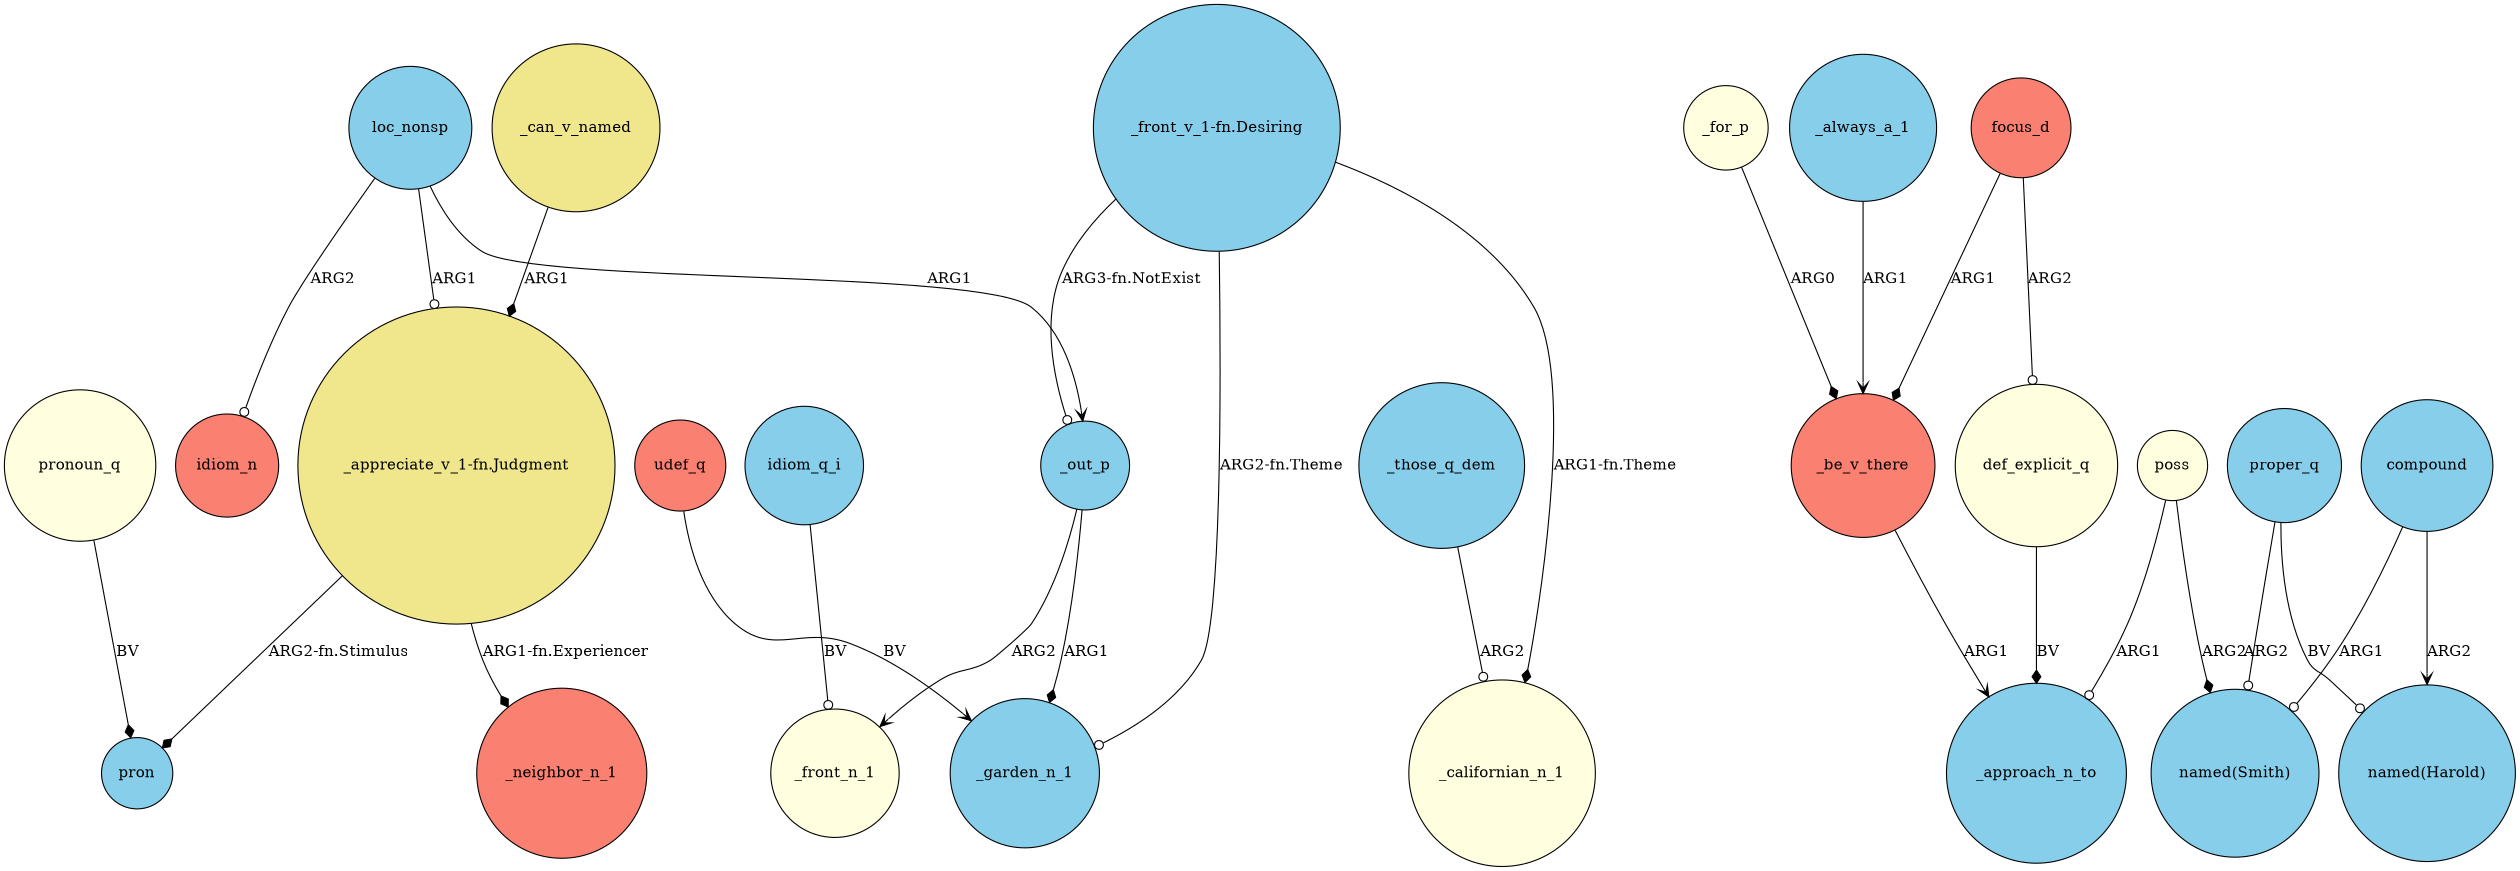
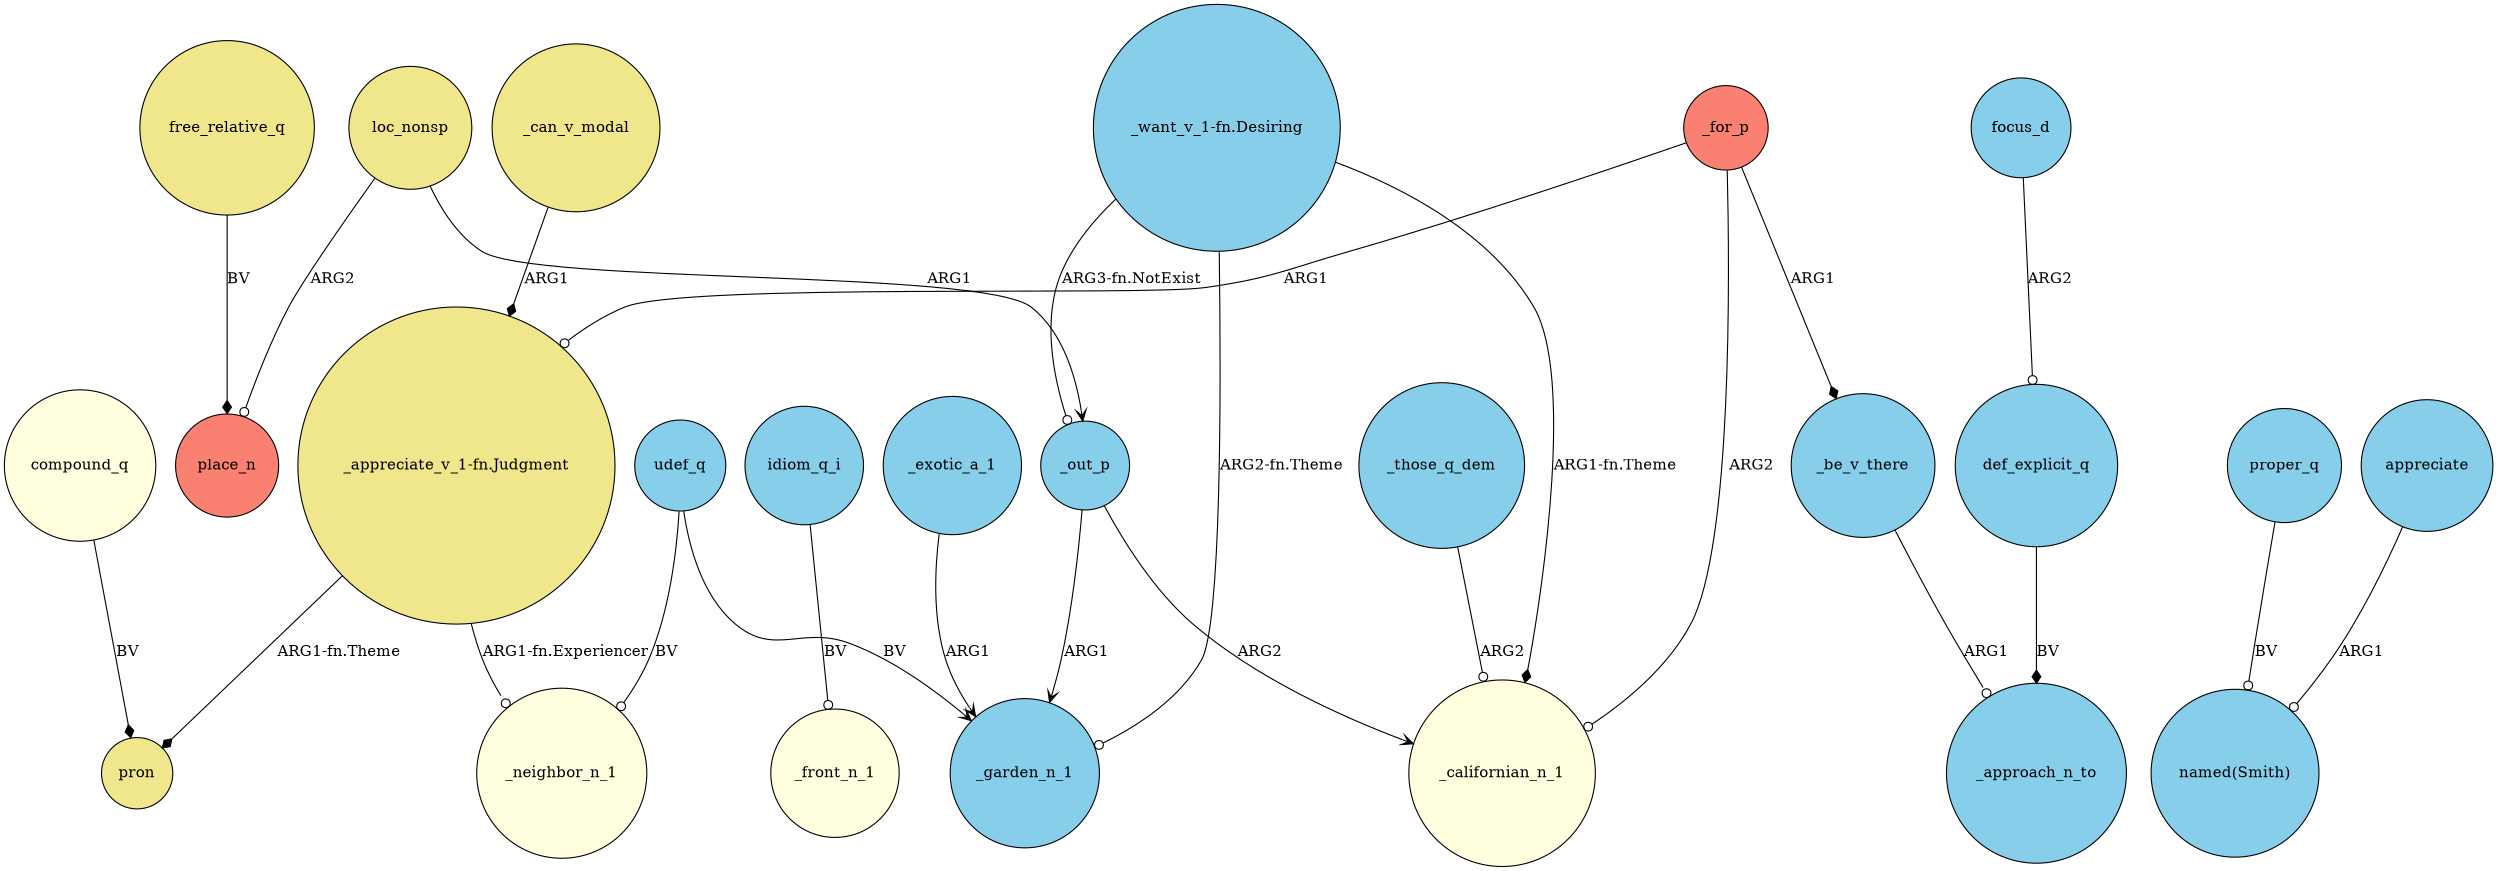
none -> (227, 128)
(410, 128) -> (410, 128)
(576, 128) -> (576, 128)
(1217, 128) -> (1217, 128)
(1726, 128) -> (1726, 128)
(1863, 128) -> none
(2021, 128) -> (2021, 128)
(426, 244) -> (1133, 290)
(1813, 279) -> (1813, 279)
(1950, 281) -> none
(80, 466) -> (80, 466)
(227, 466) -> (227, 466)
(680, 466) -> (680, 466)
none -> (952, 466)
(1863, 466) -> (1863, 466)
(2036, 466) -> (2036, 466)
(2172, 466) -> none
(2427, 466) -> (2427, 466)
none -> (1721, 470)
(1072, 601) -> (1072, 601)
(1938, 610) -> (1938, 610)
none -> (665, 611)
(1013, 641) -> (1229, 652)
(339, 652) -> (339, 652)
(2266, 652) -> (2266, 652)
(483, 661) -> (483, 661)
(137, 773) -> (137, 773)
(562, 773) -> (562, 773)
(2427, 773) -> none
